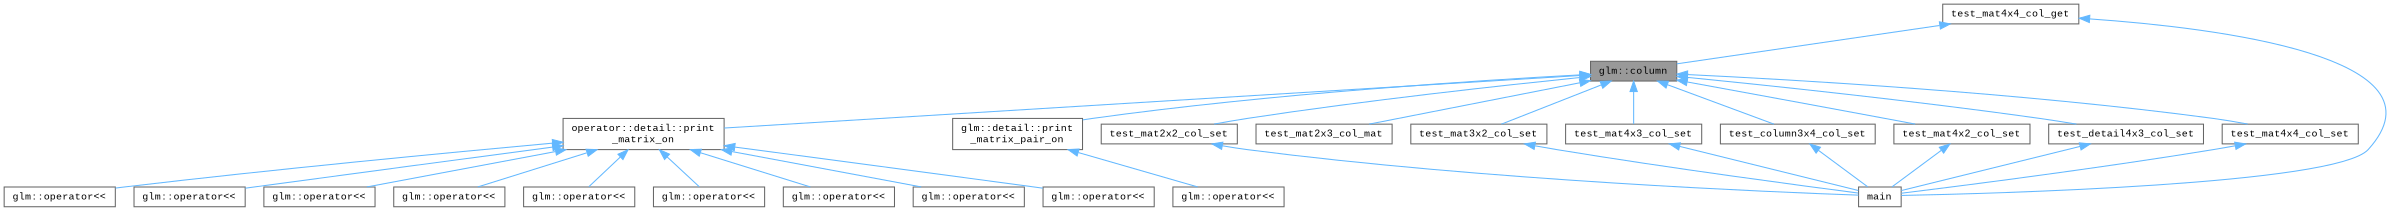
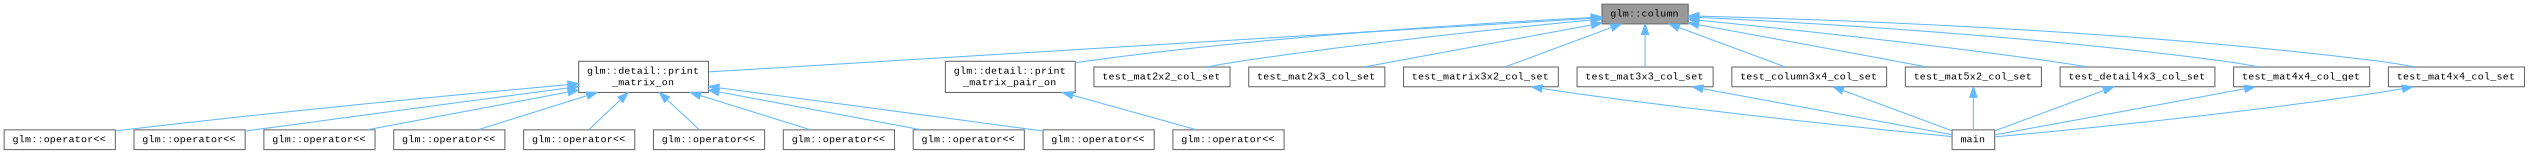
(1808, 45) -> (1980, 36)
(644, 134) -> (644, 77)
(1324, 134) -> (1317, 77)
(1479, 134) -> (1481, 77)
(1634, 134) -> (1645, 77)
(1962, 134) -> (1973, 77)
(1540, 178) -> none
